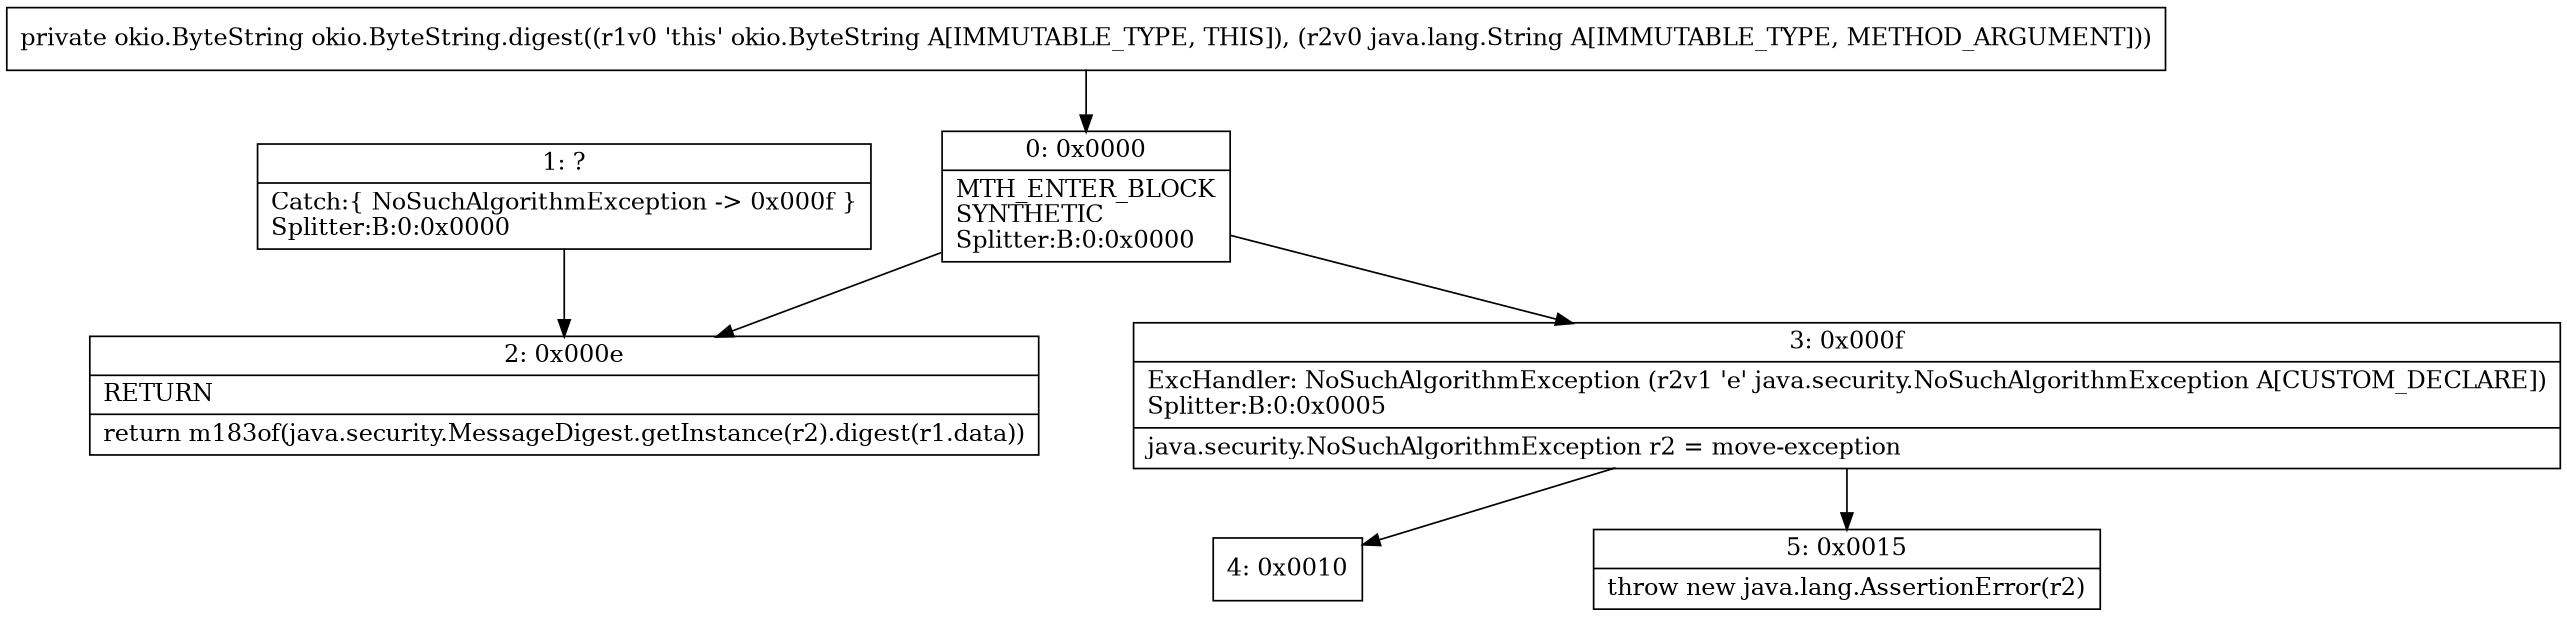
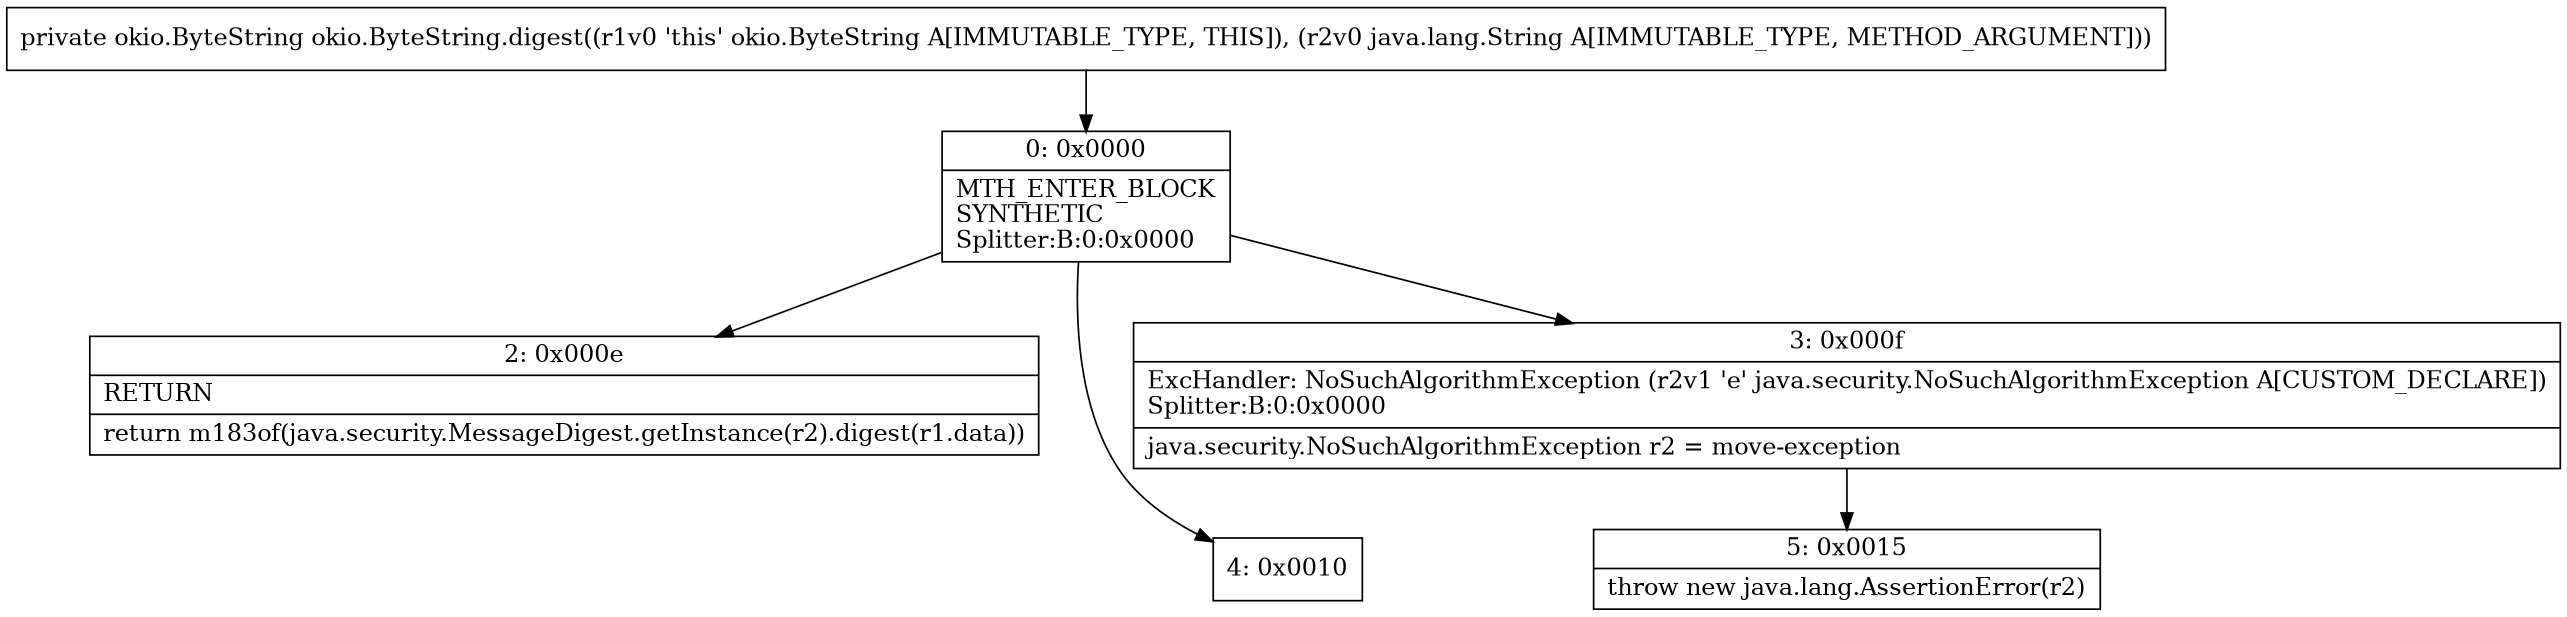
(564, 197) -> none
(1267, 407) -> (1267, 407)
(1497, 504) -> (1095, 419)
